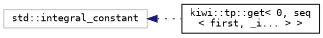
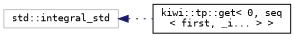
(76, 19) -> (61, 19)
